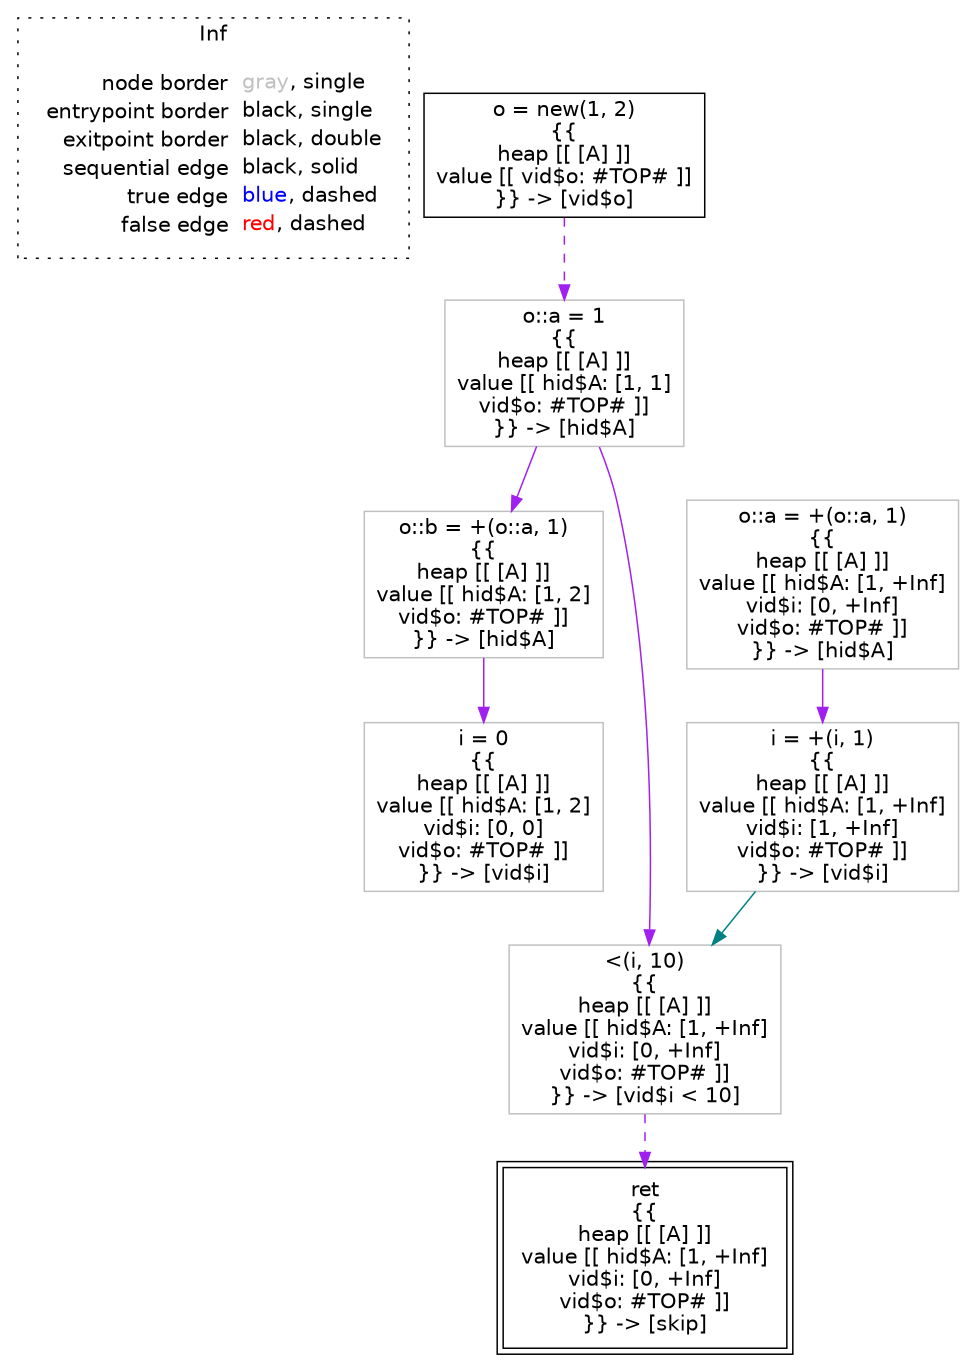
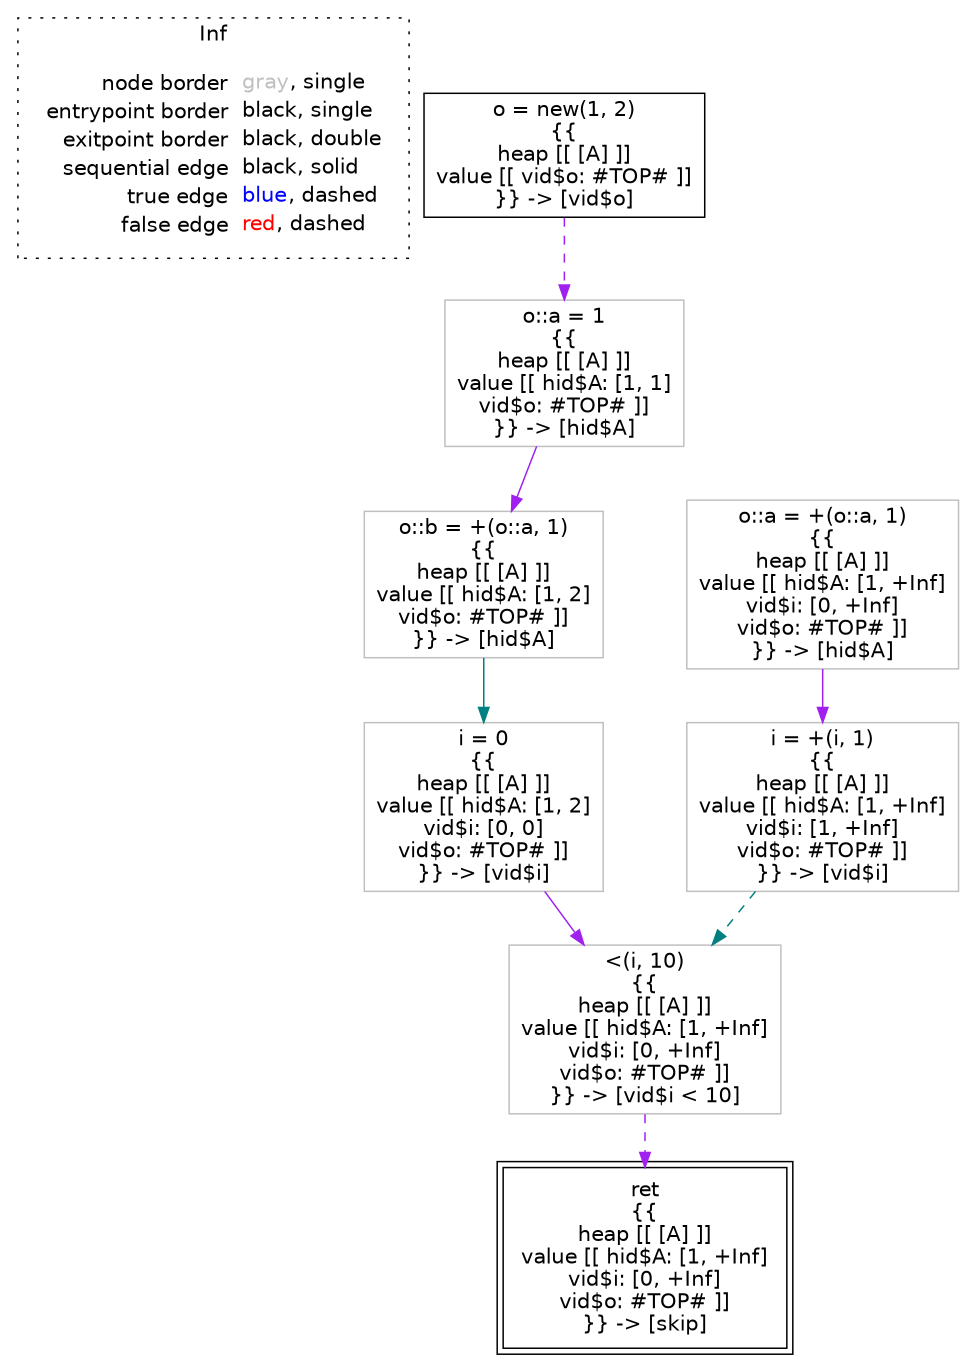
(484, 683) -> (484, 683)
(643, 686) -> (560, 912)
(739, 912) -> (739, 912)
